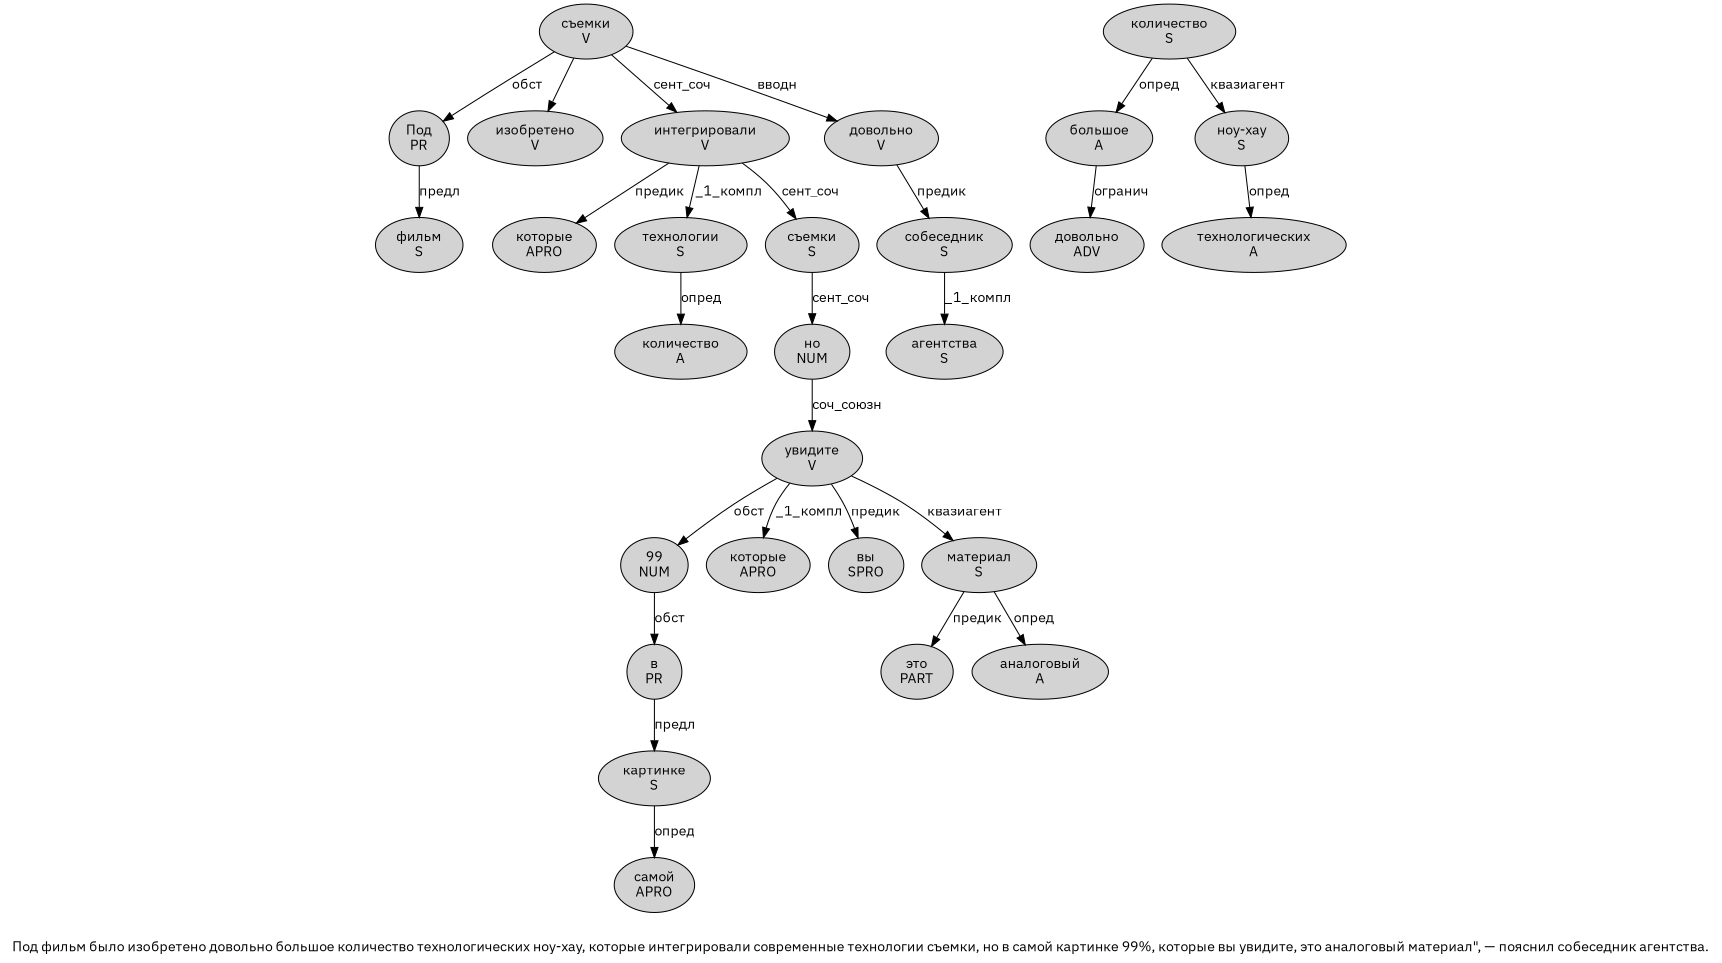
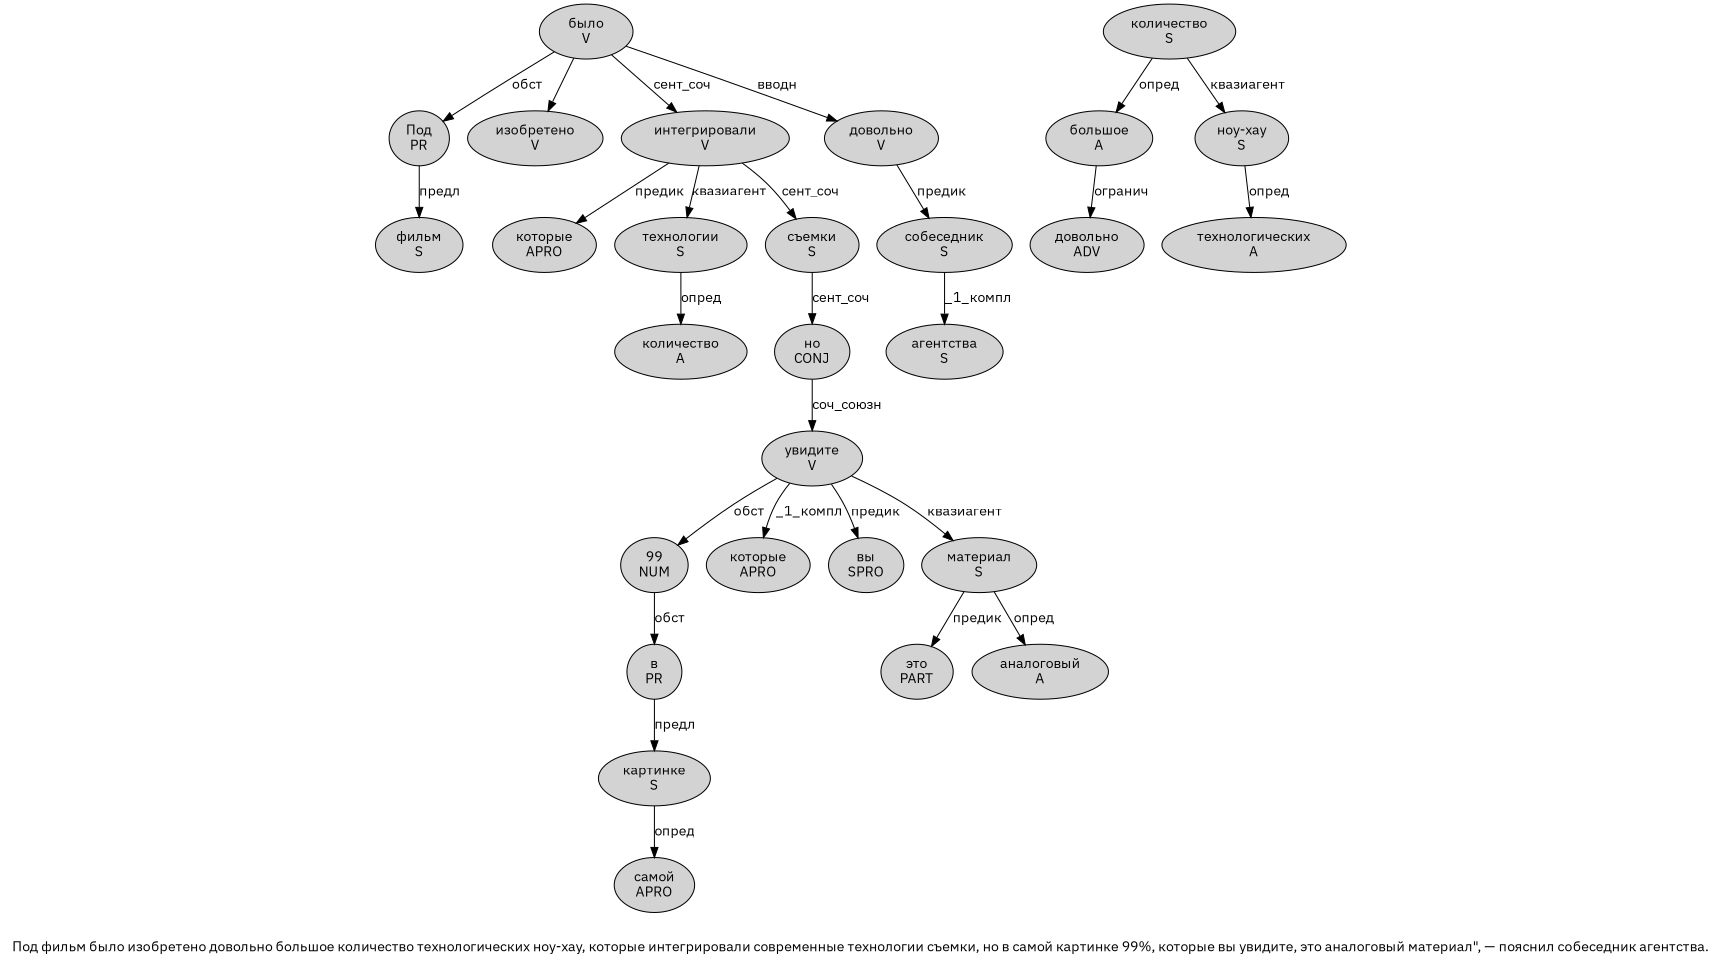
(586, 32) -> (586, 32)
(729, 192) -> (729, 192)
(812, 352) -> (812, 352)
